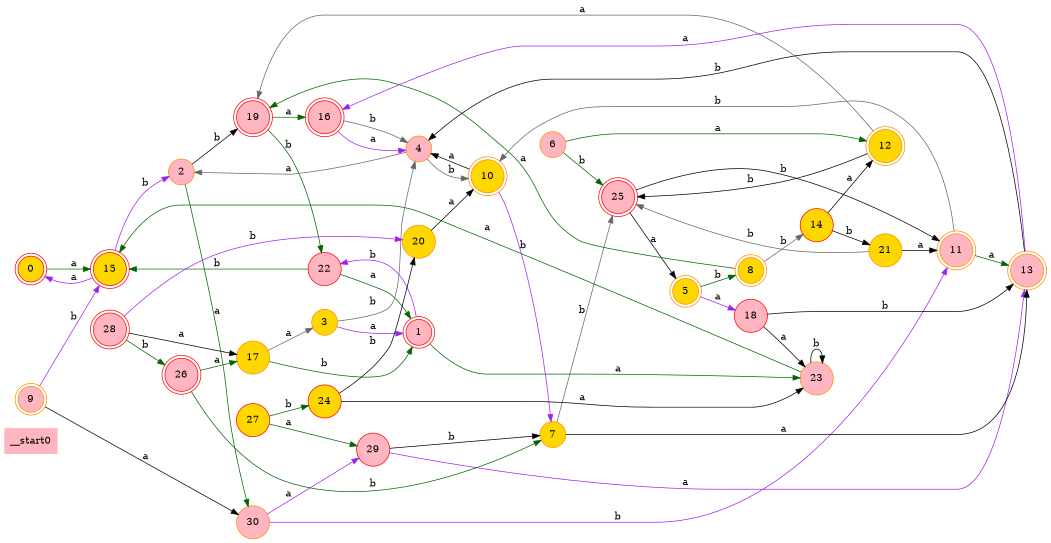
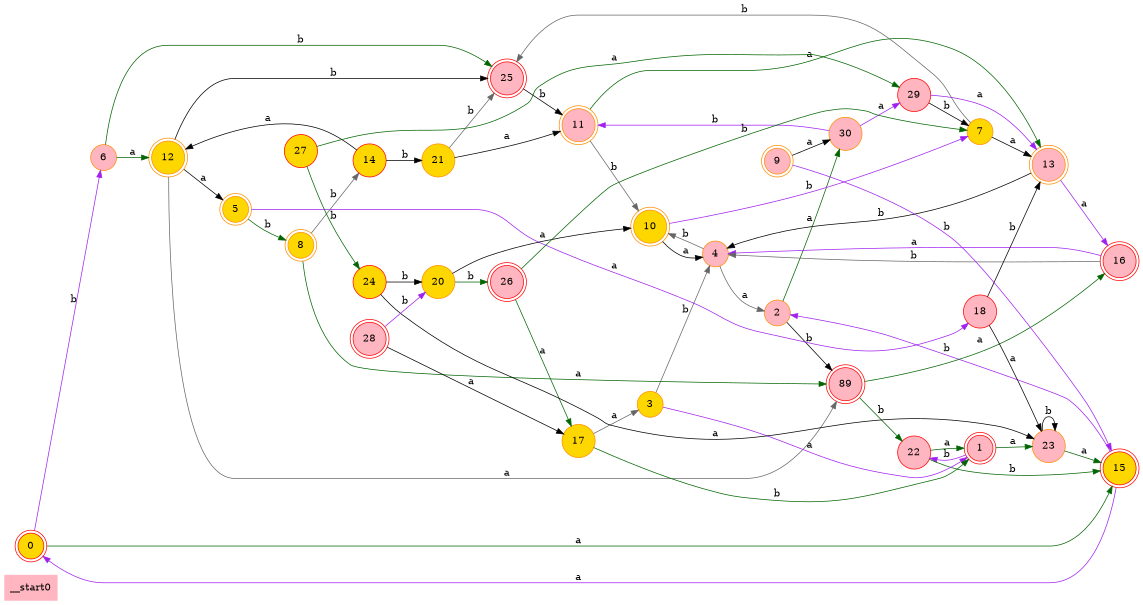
(253, 117) -> (845, 384)
(651, 243) -> (200, 182)
(142, 351) -> (468, 282)
none -> (67, 354)
